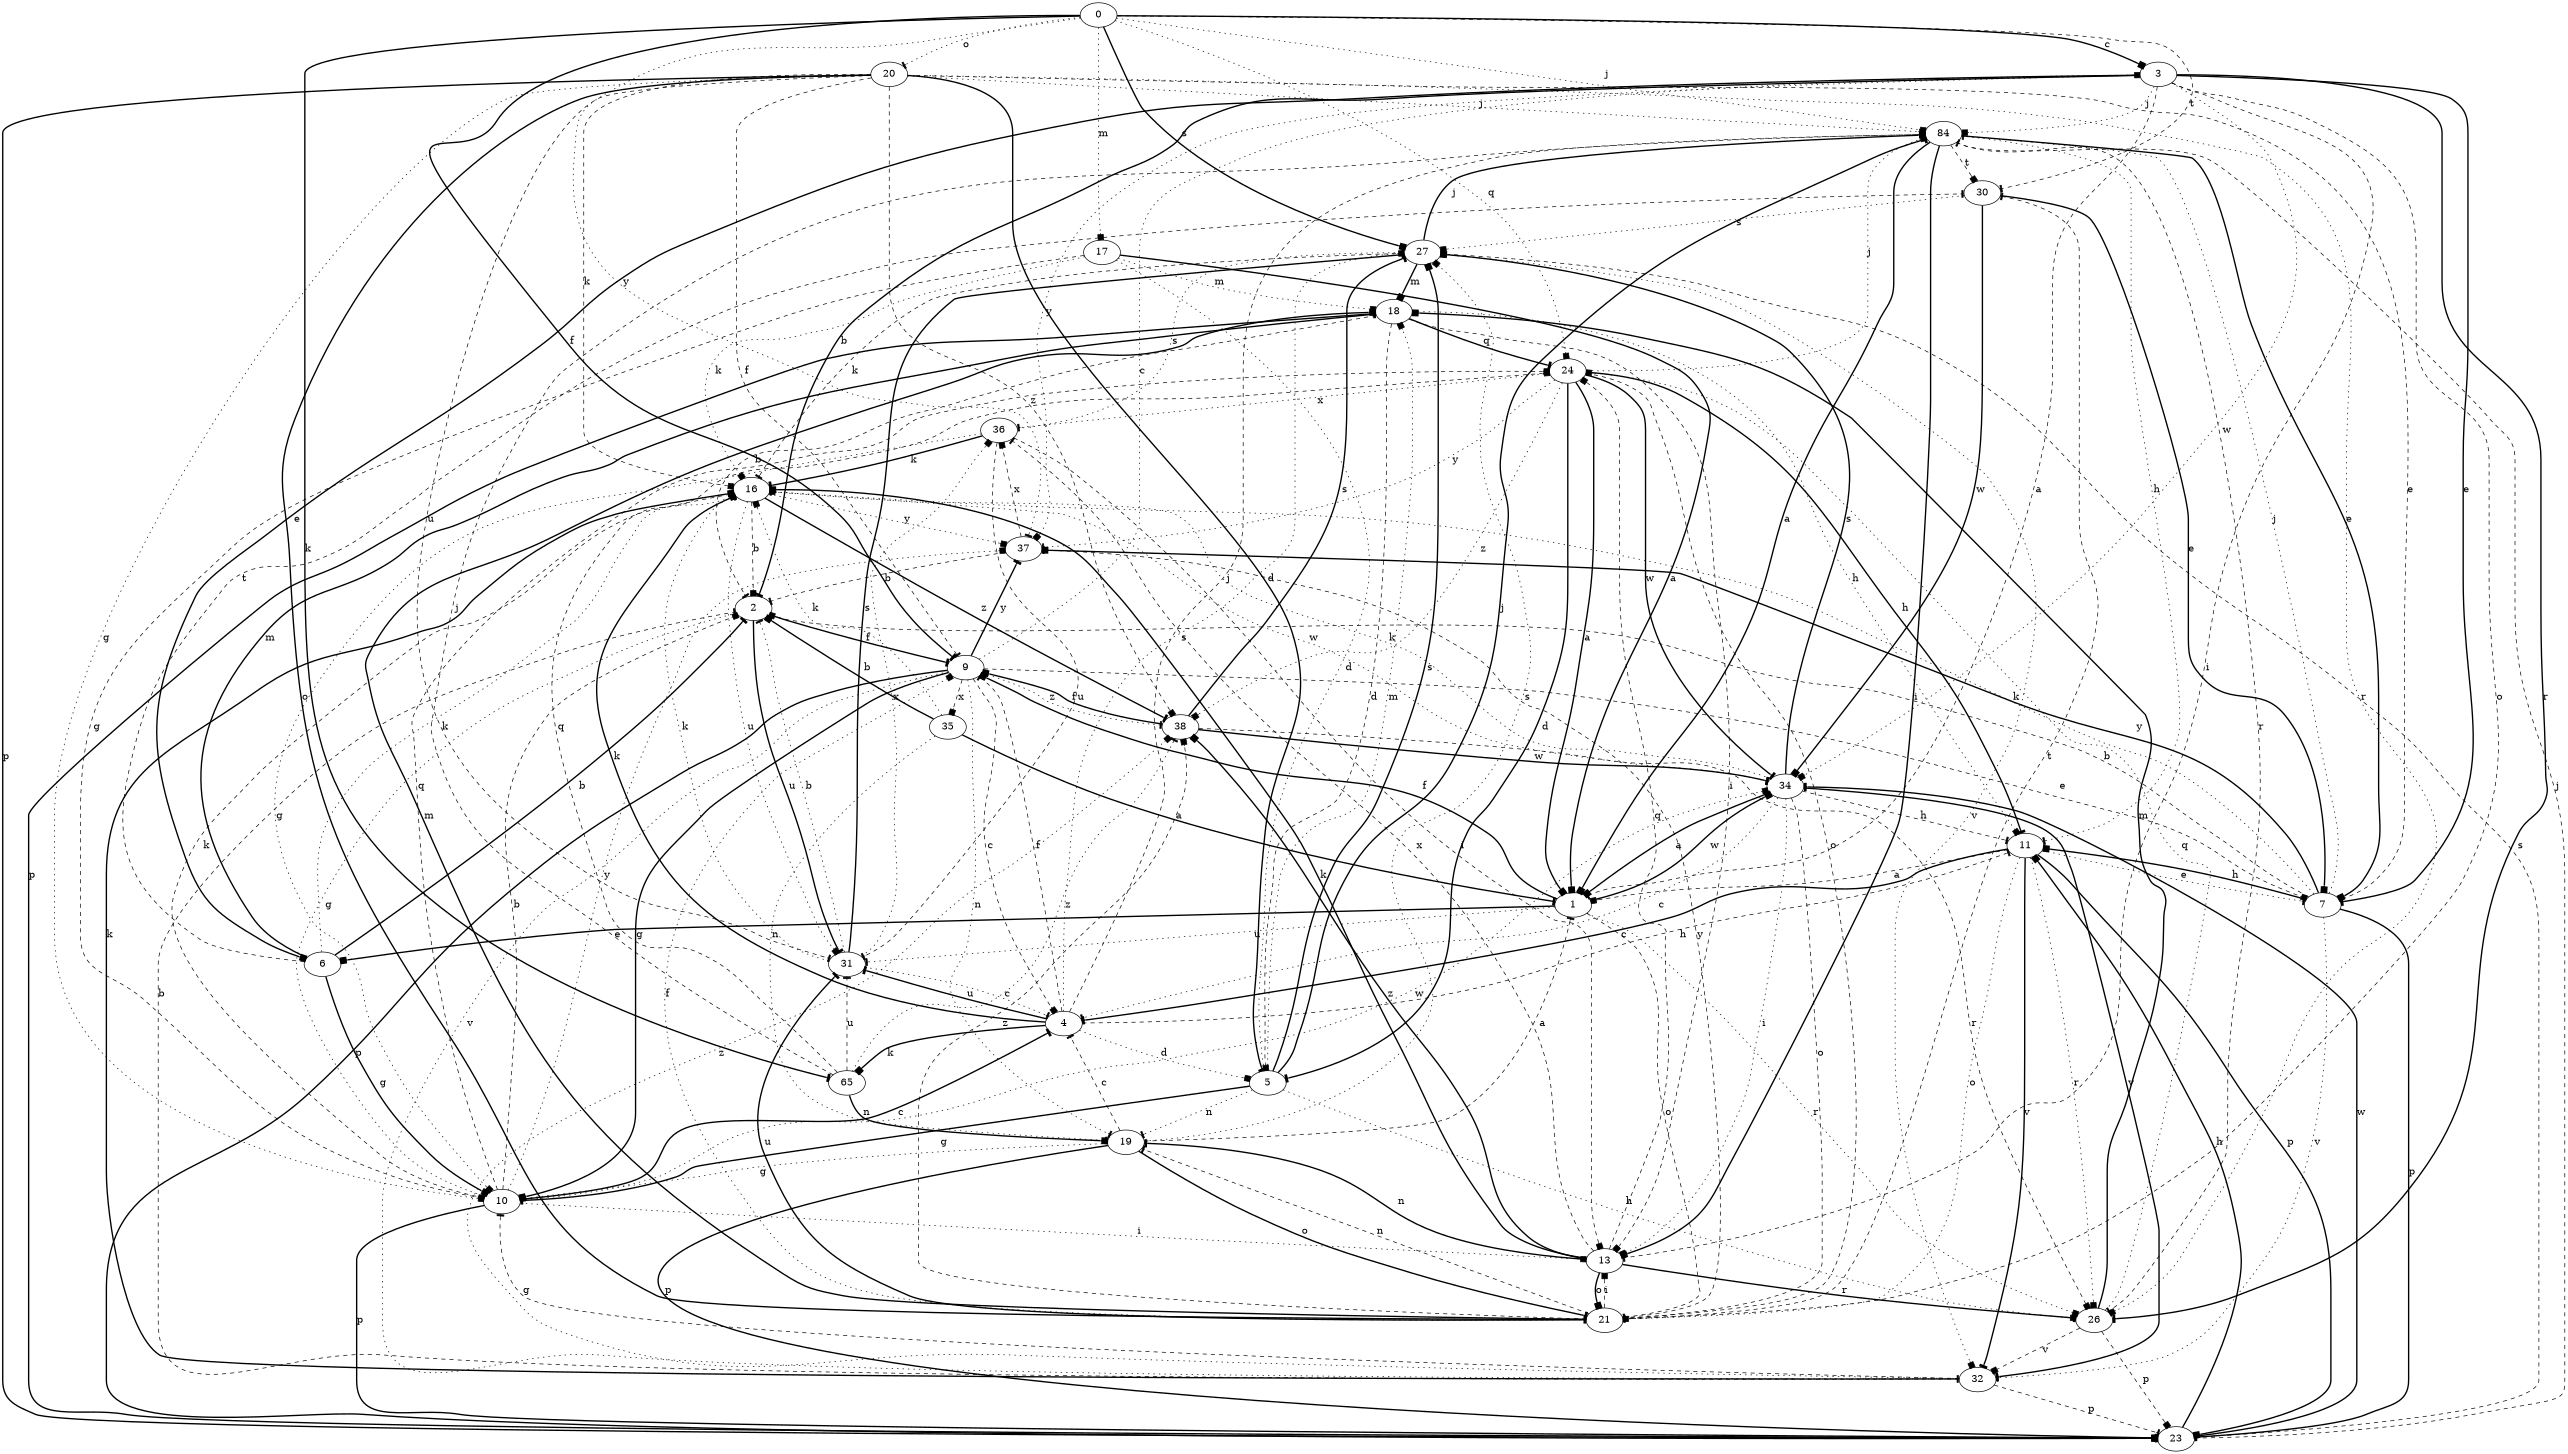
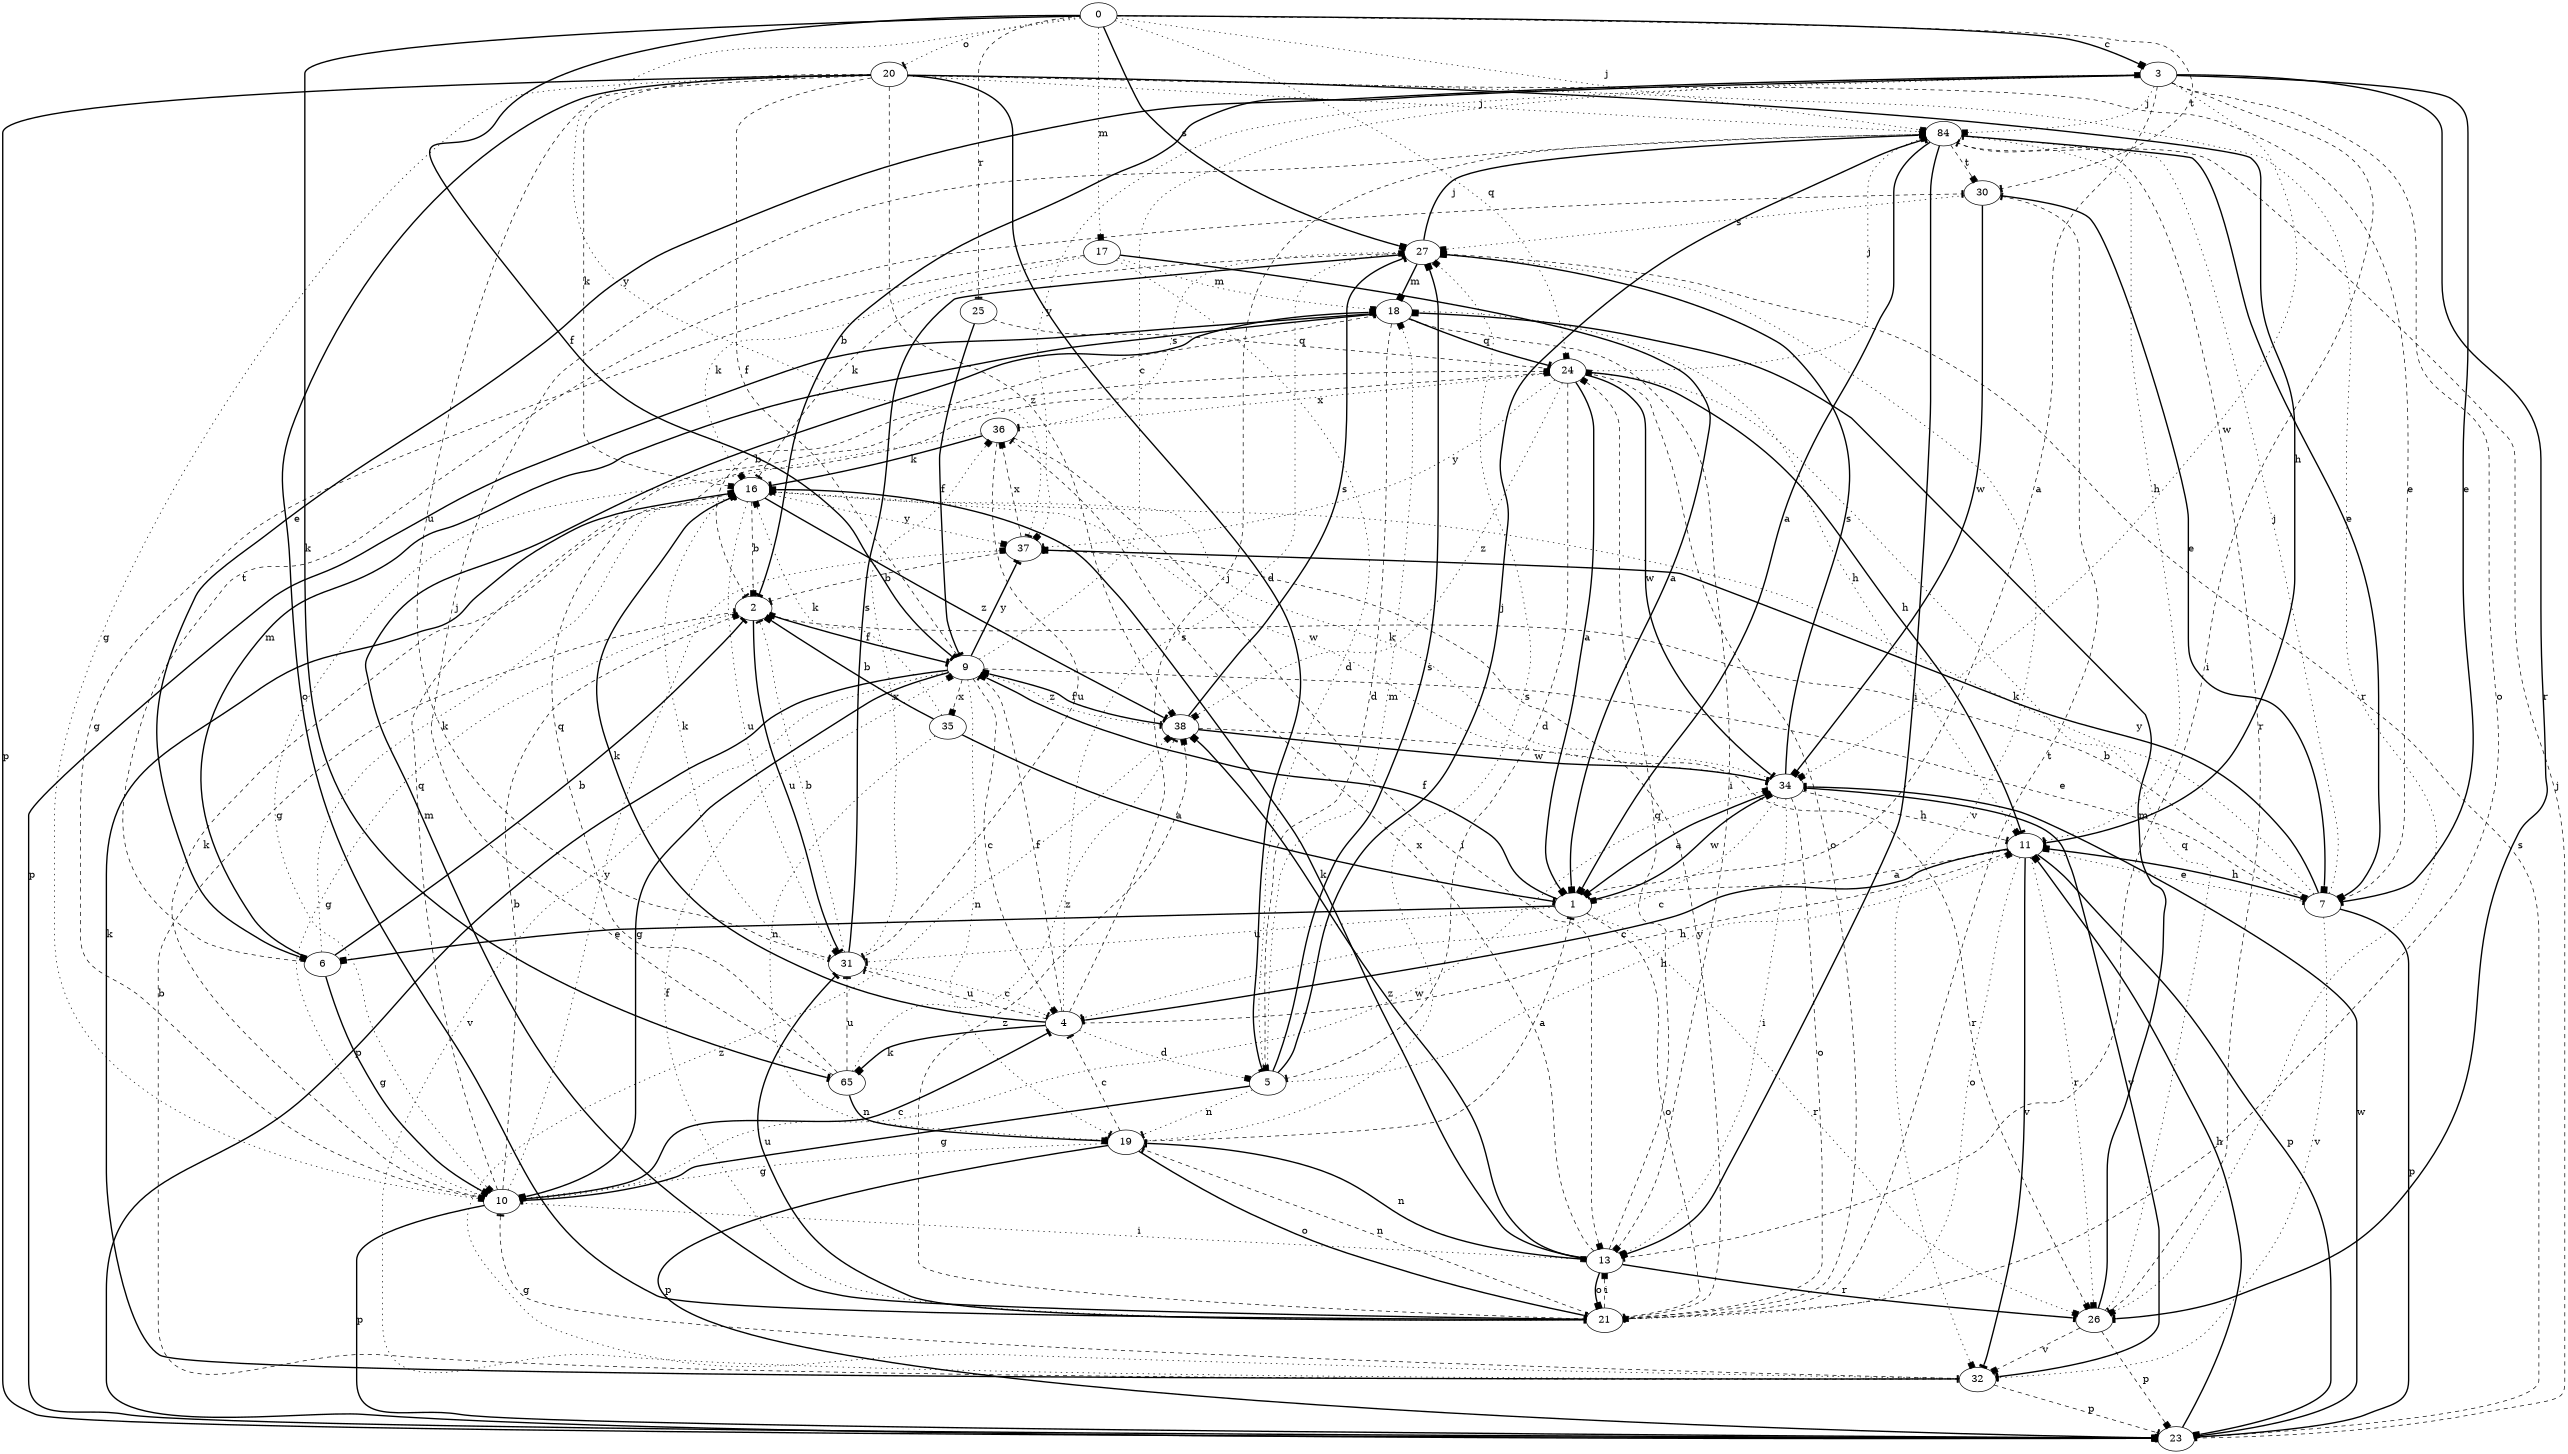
none -> (1993, 124)
none -> (979, 312)
(1508, 777) -> (1508, 777)
(961, 997) -> (961, 997)
(1670, 1227) -> (1625, 968)
